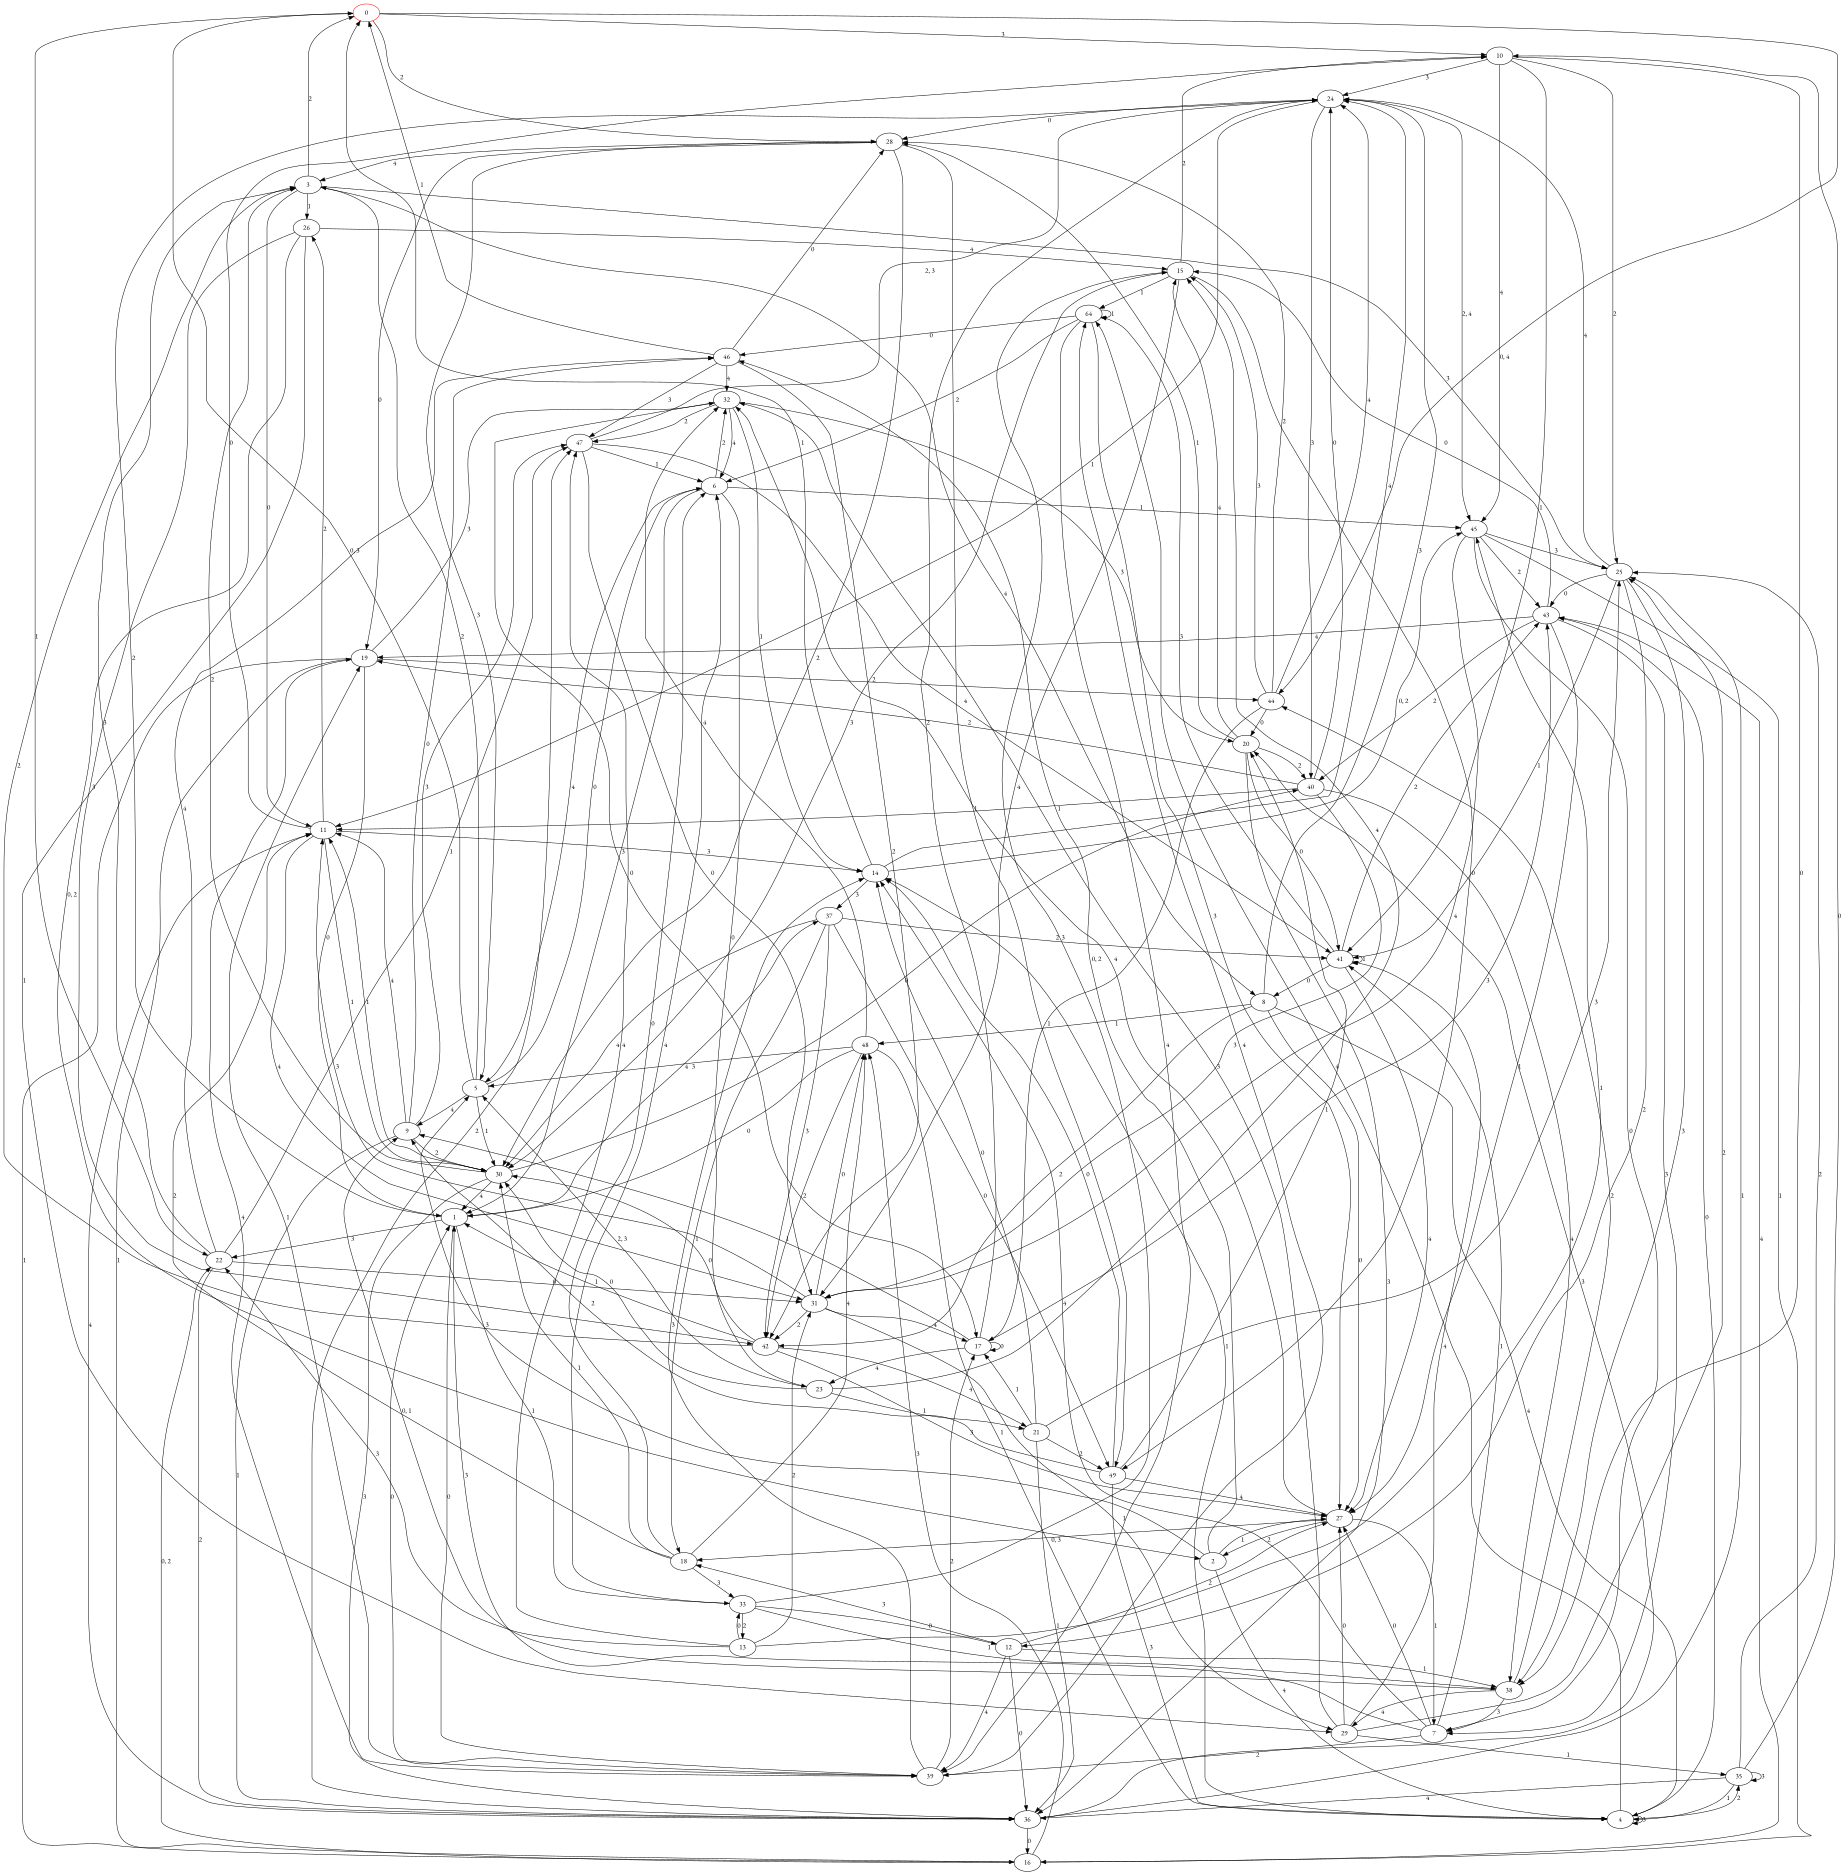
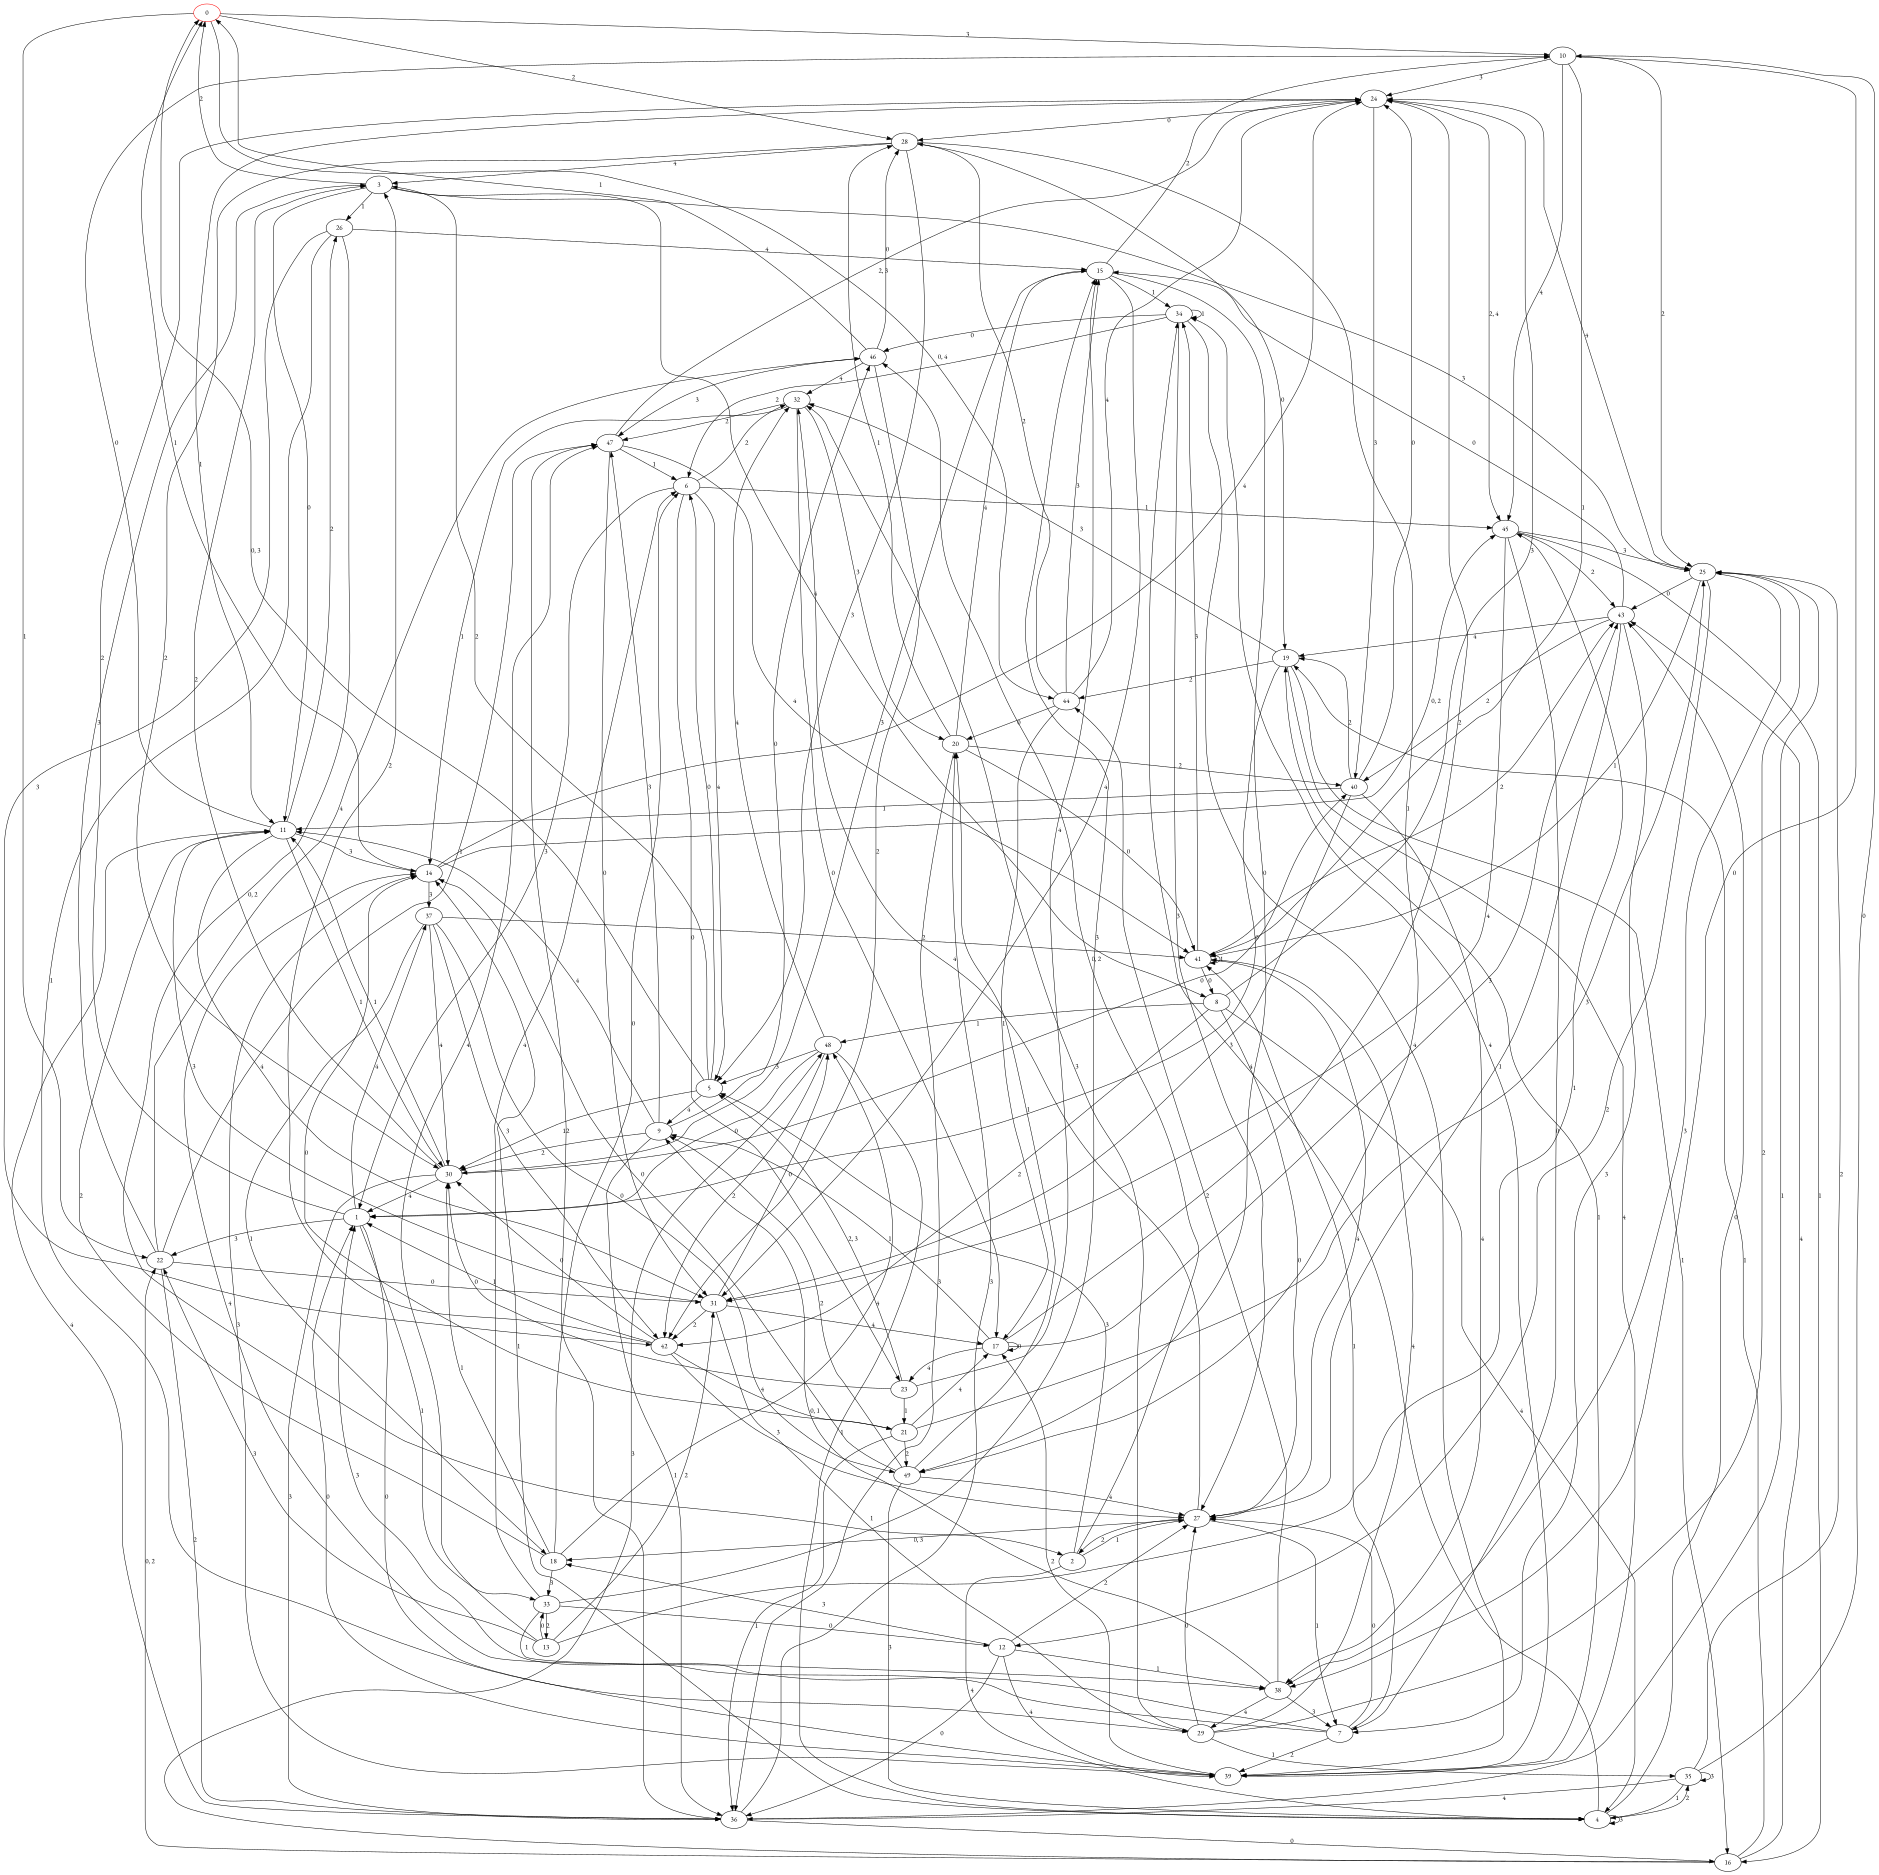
(1089, 314) -> (1179, 314)
(732, 442) -> none
(1017, 1389) -> (960, 1389)
